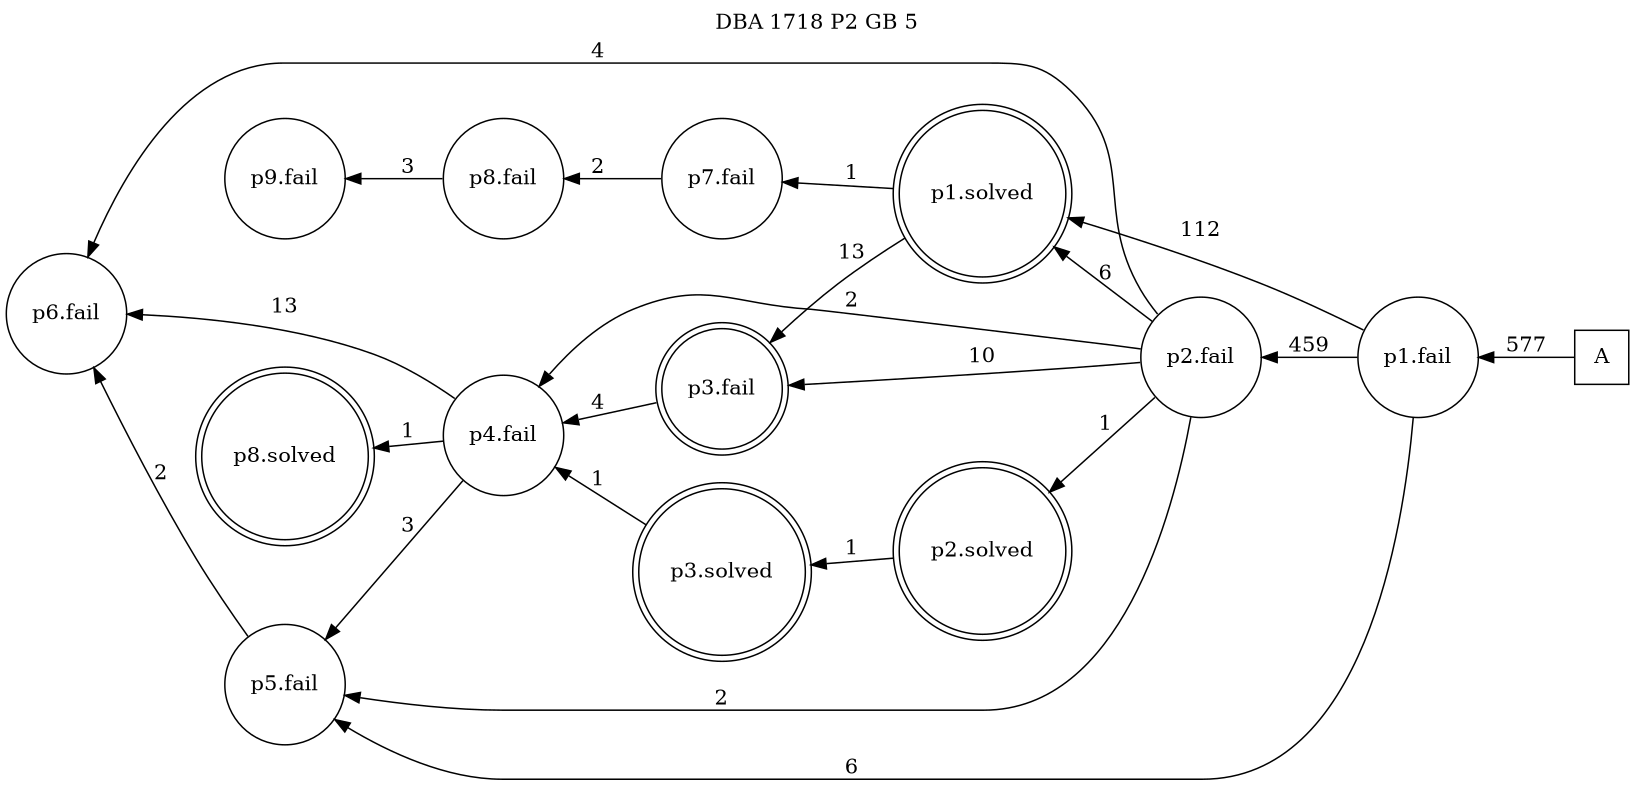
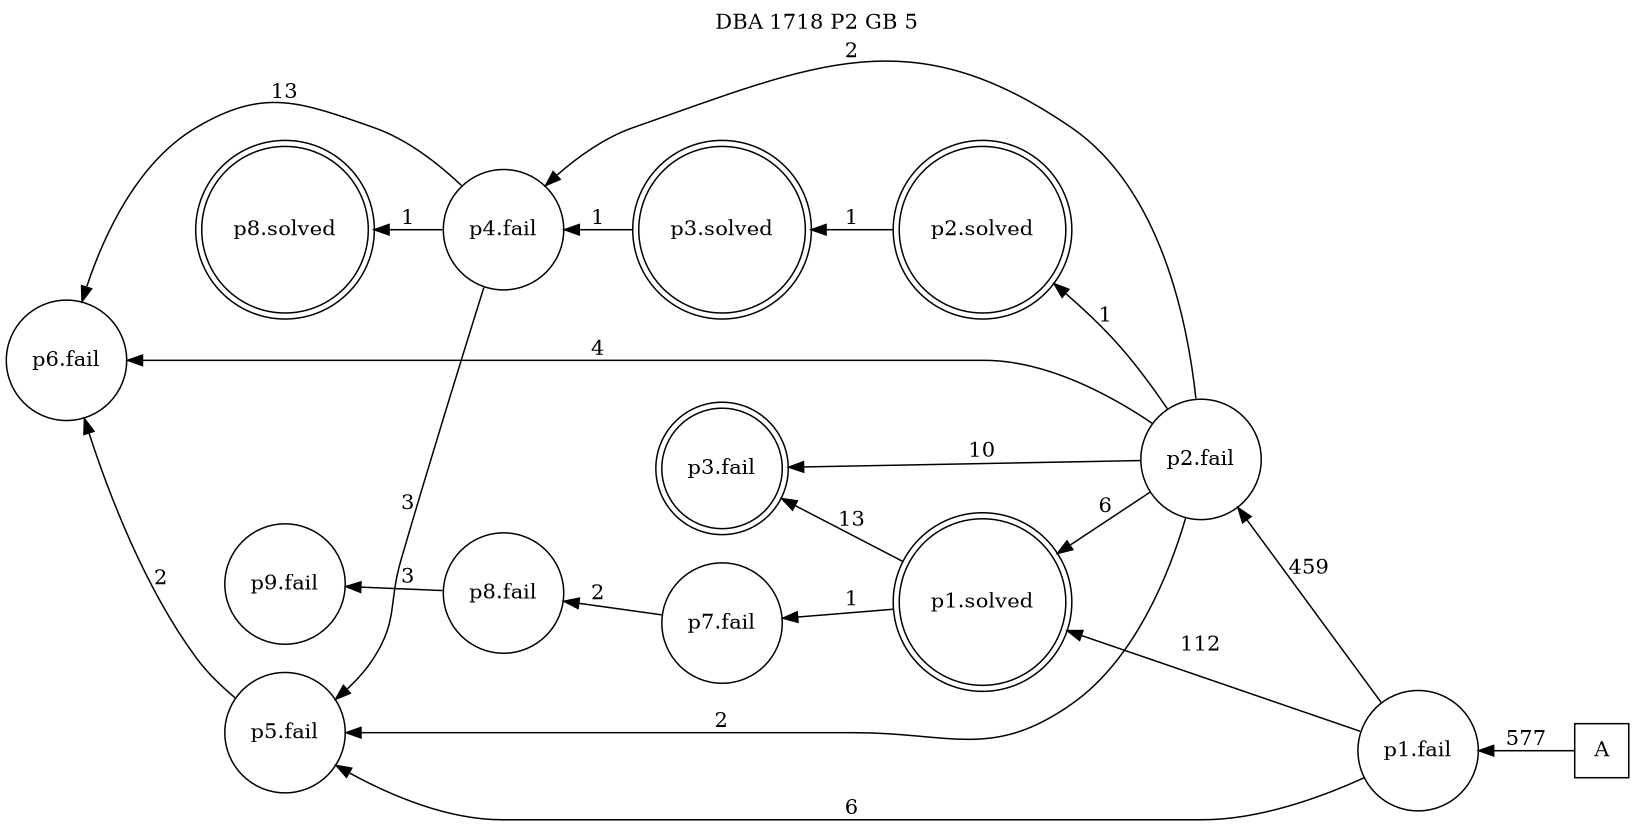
(618, 411) -> none
